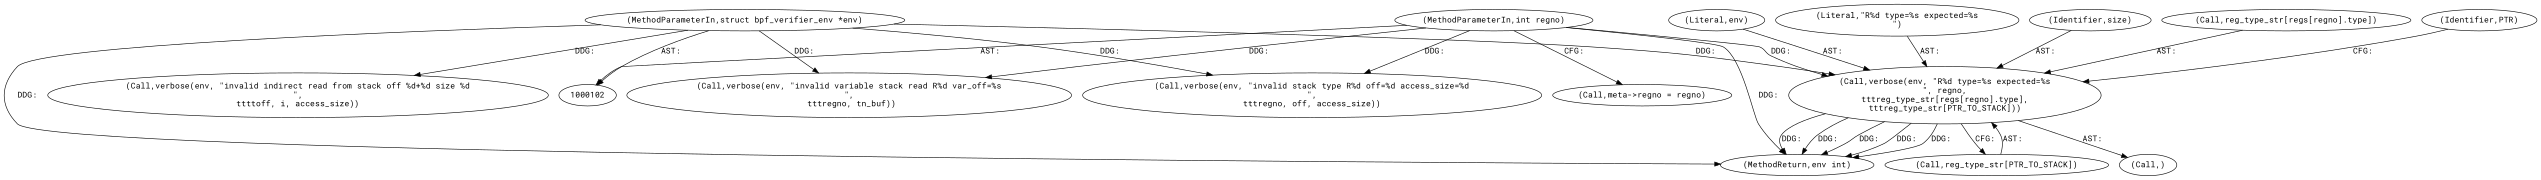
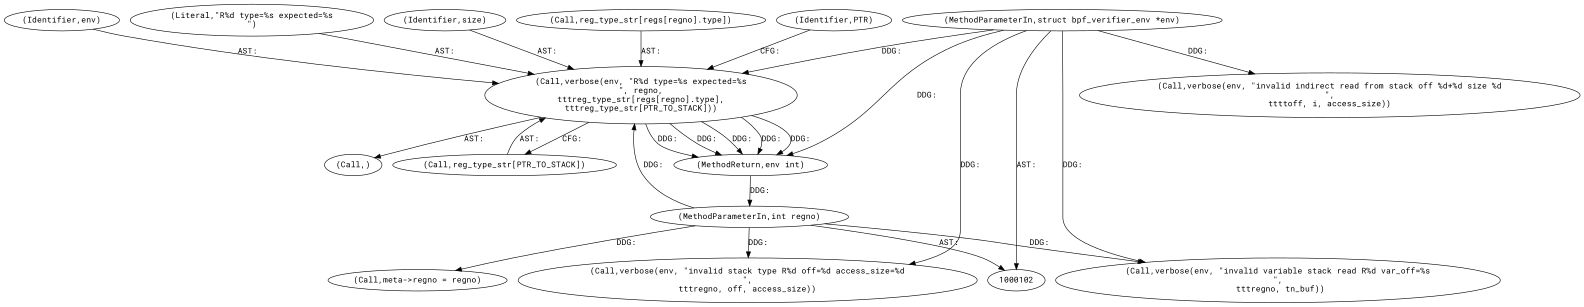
(1717, 20) -> (62, 20)
(1724, 48) -> (750, 188)
(1577, 51) -> (629, 243)
